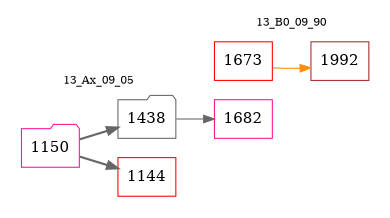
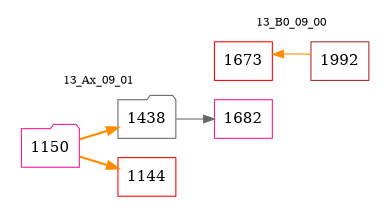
(292, 23) -> (292, 23)
(286, 68) -> (297, 54)
(99, 81) -> (99, 81)
(94, 135) -> (94, 135)
(94, 161) -> (94, 161)
